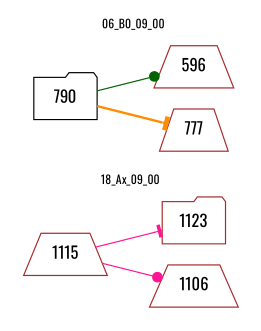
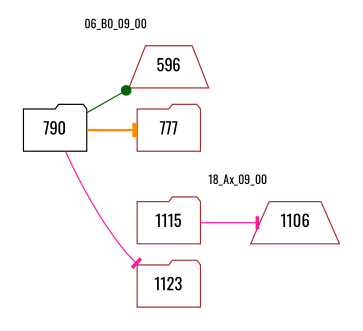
(194, 130) -> (169, 130)
(126, 239) -> (96, 209)
(65, 254) -> (169, 223)
(128, 270) -> (227, 223)
